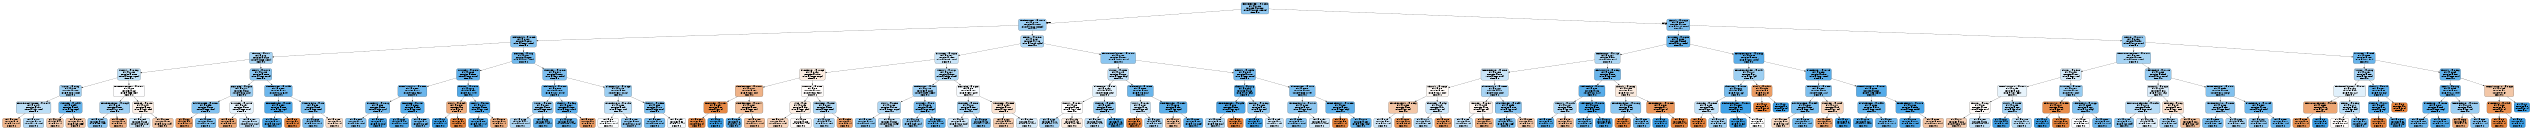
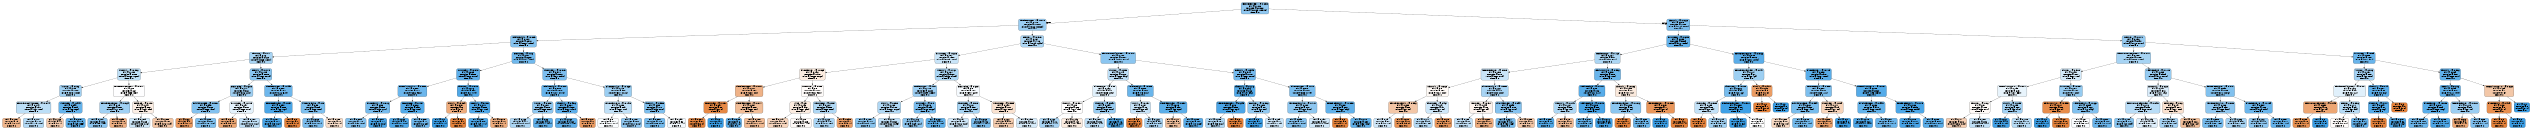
(76, 123) -> (76, 123)
(1506, 123) -> (1506, 123)
(1933, 123) -> (1933, 123)
